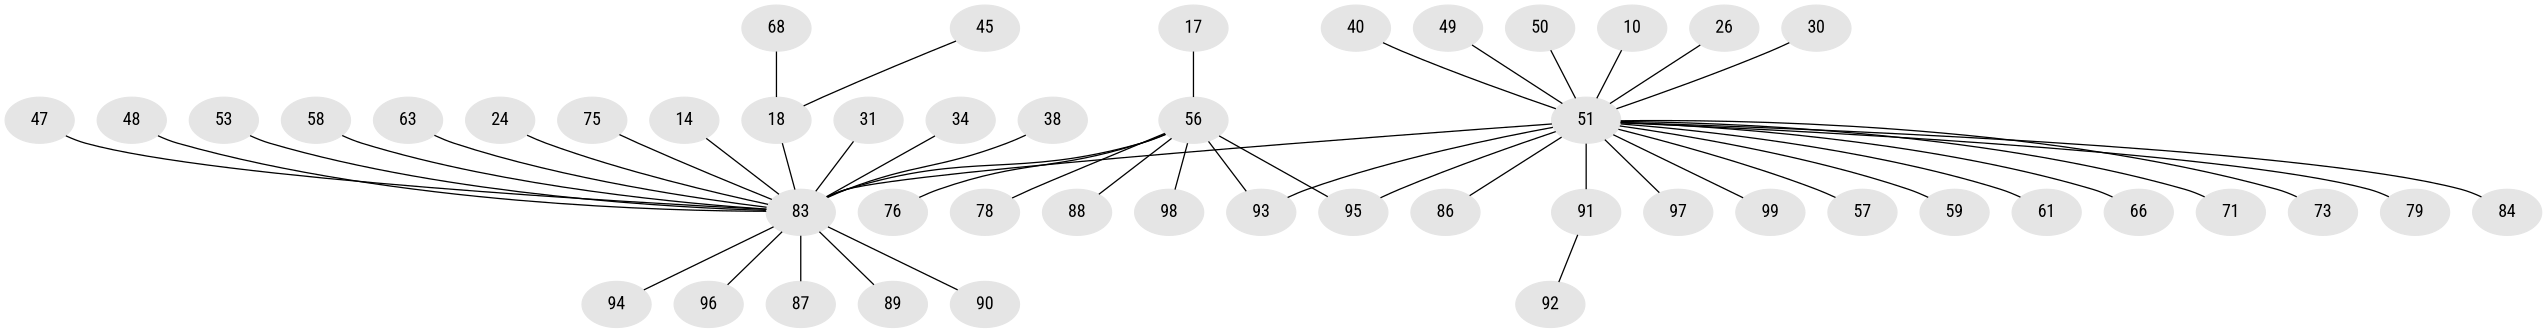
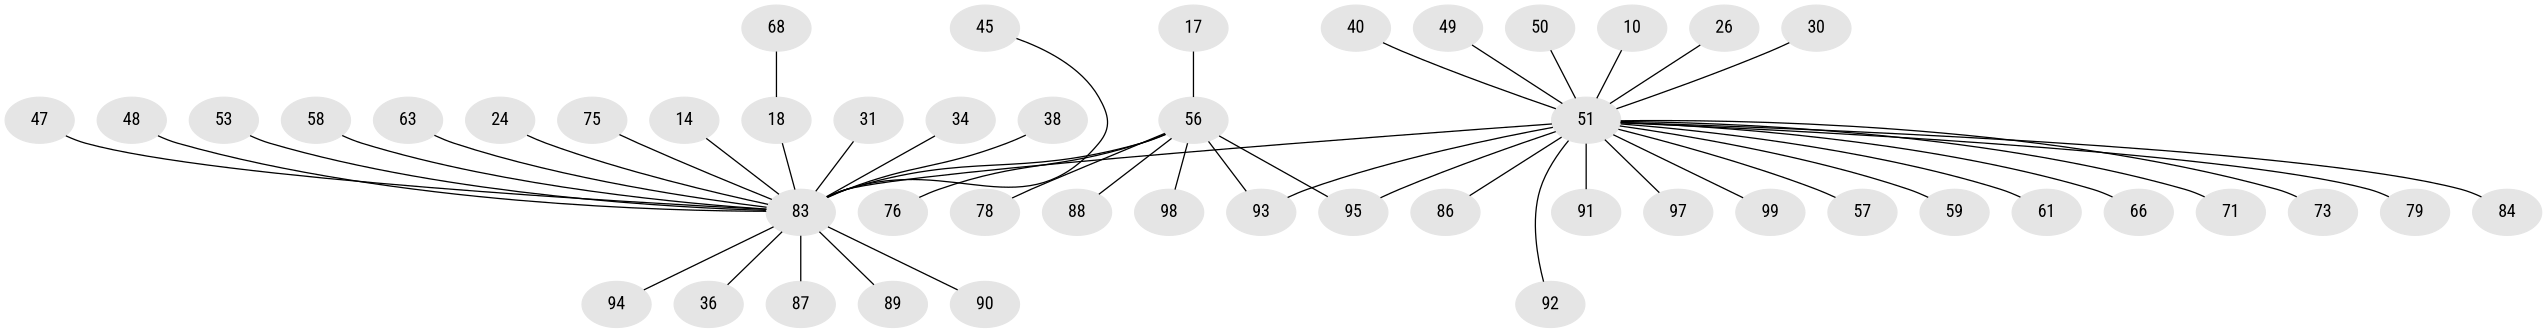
(879, 73) -> (1012, 187)
(1568, 258) -> (1537, 207)
(709, 304) -> (709, 304)
